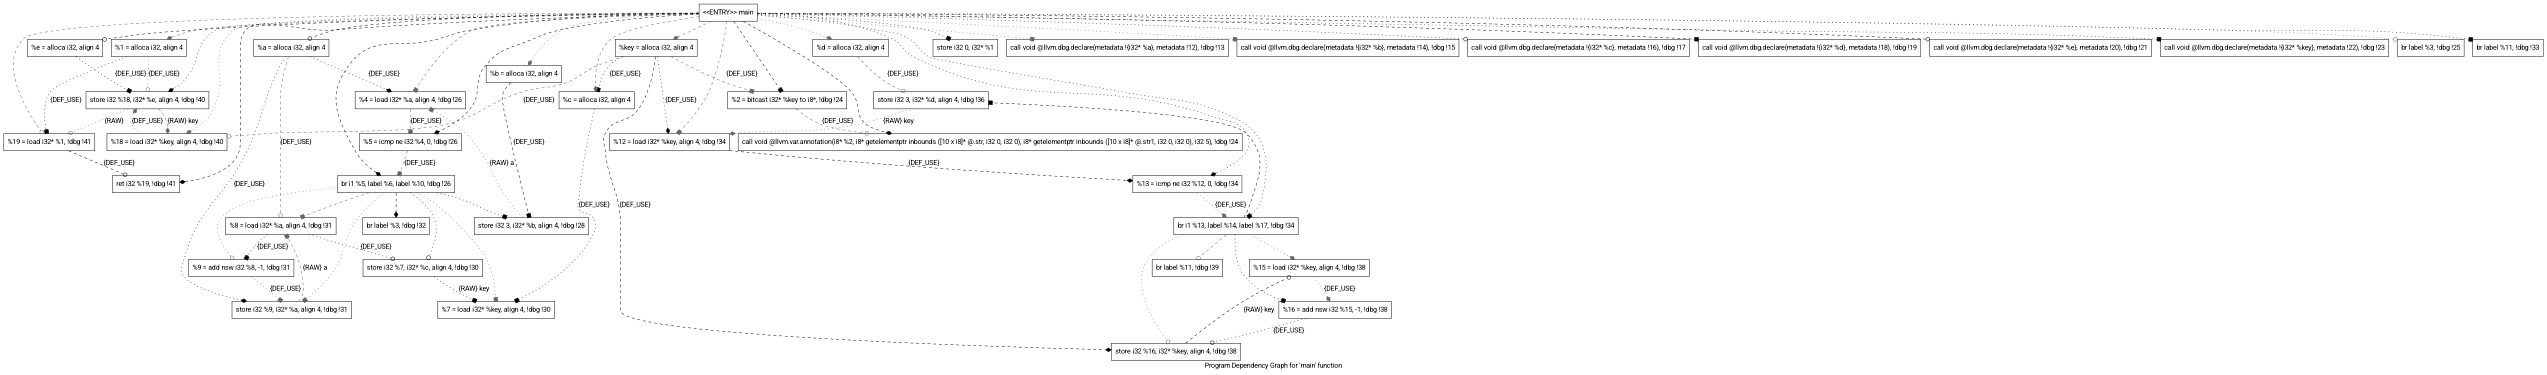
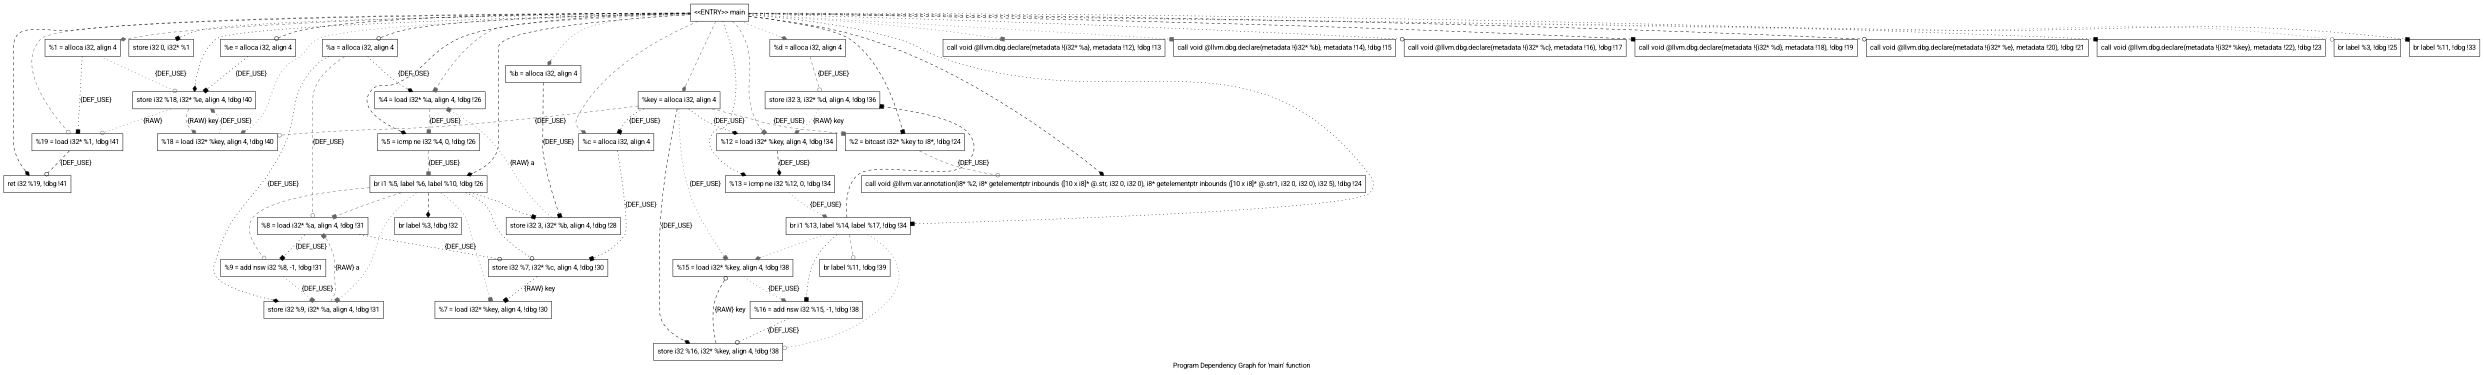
none -> (688, 186)
(256, 200) -> (288, 200)
(593, 217) -> (625, 212)
